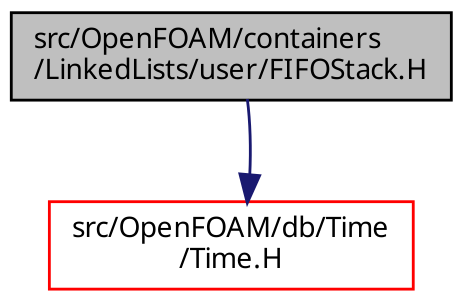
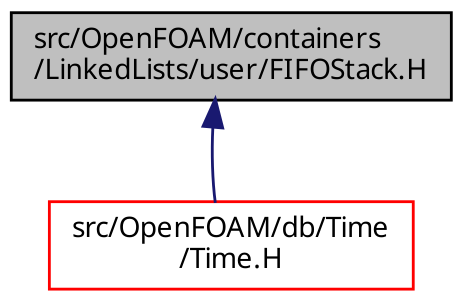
(250, 137) -> (212, 165)
